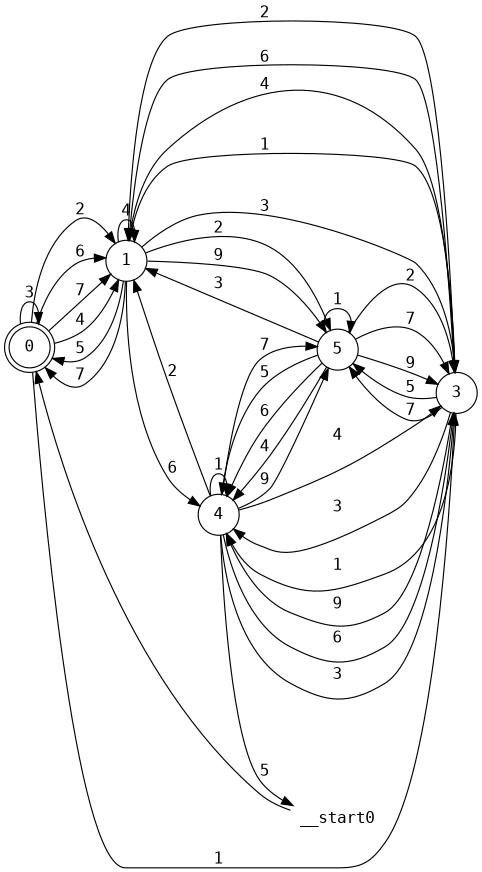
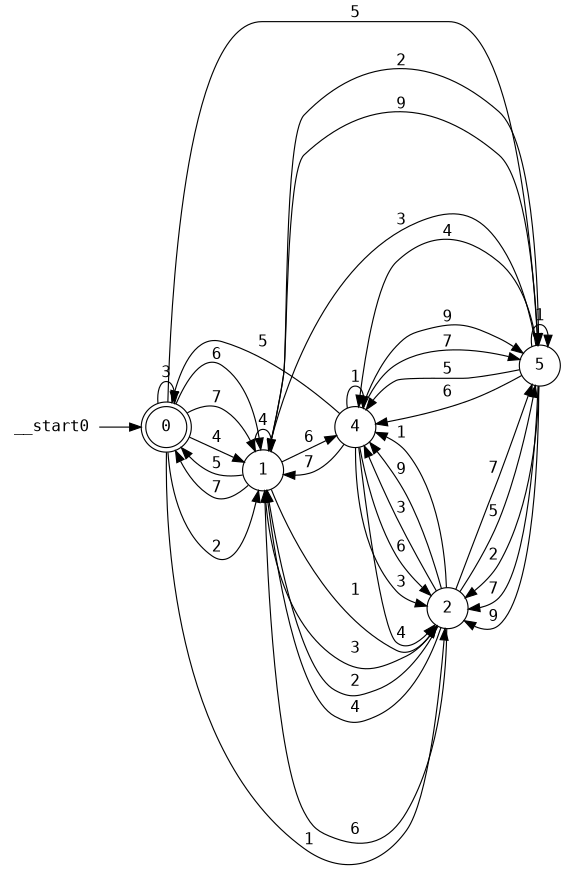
none -> (320, 22)
(173, 372) -> (309, 463)
(457, 393) -> (448, 608)
(232, 675) -> (251, 353)
